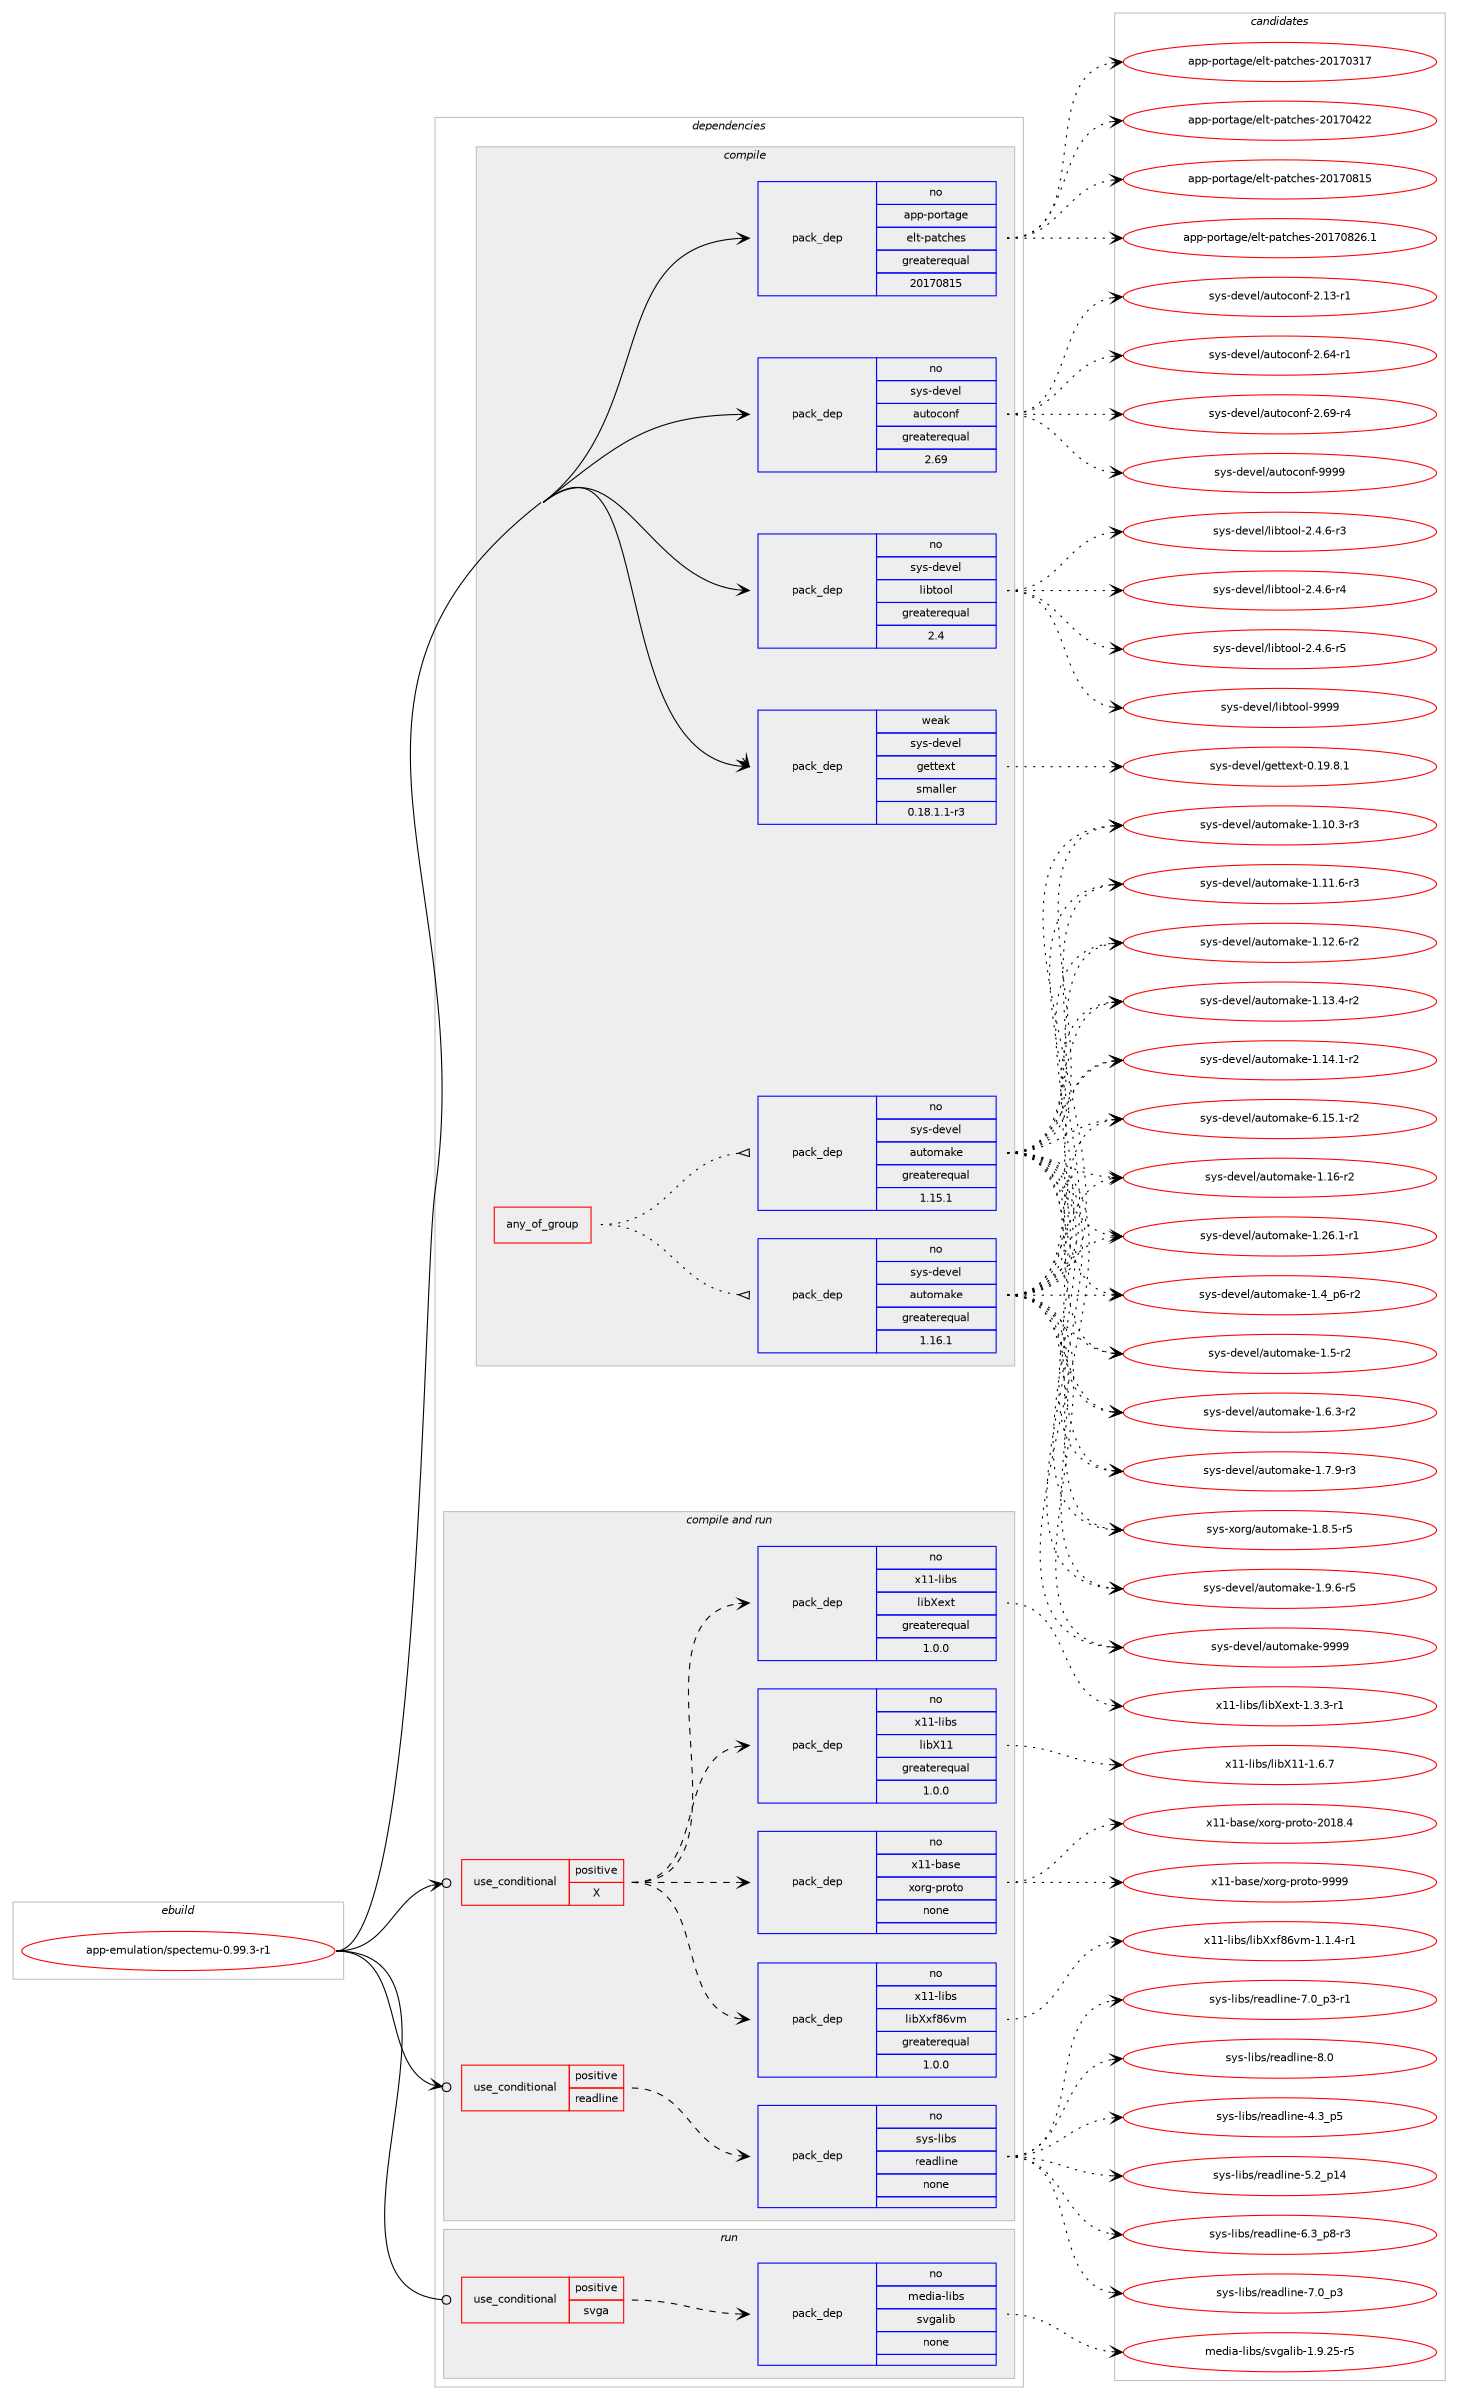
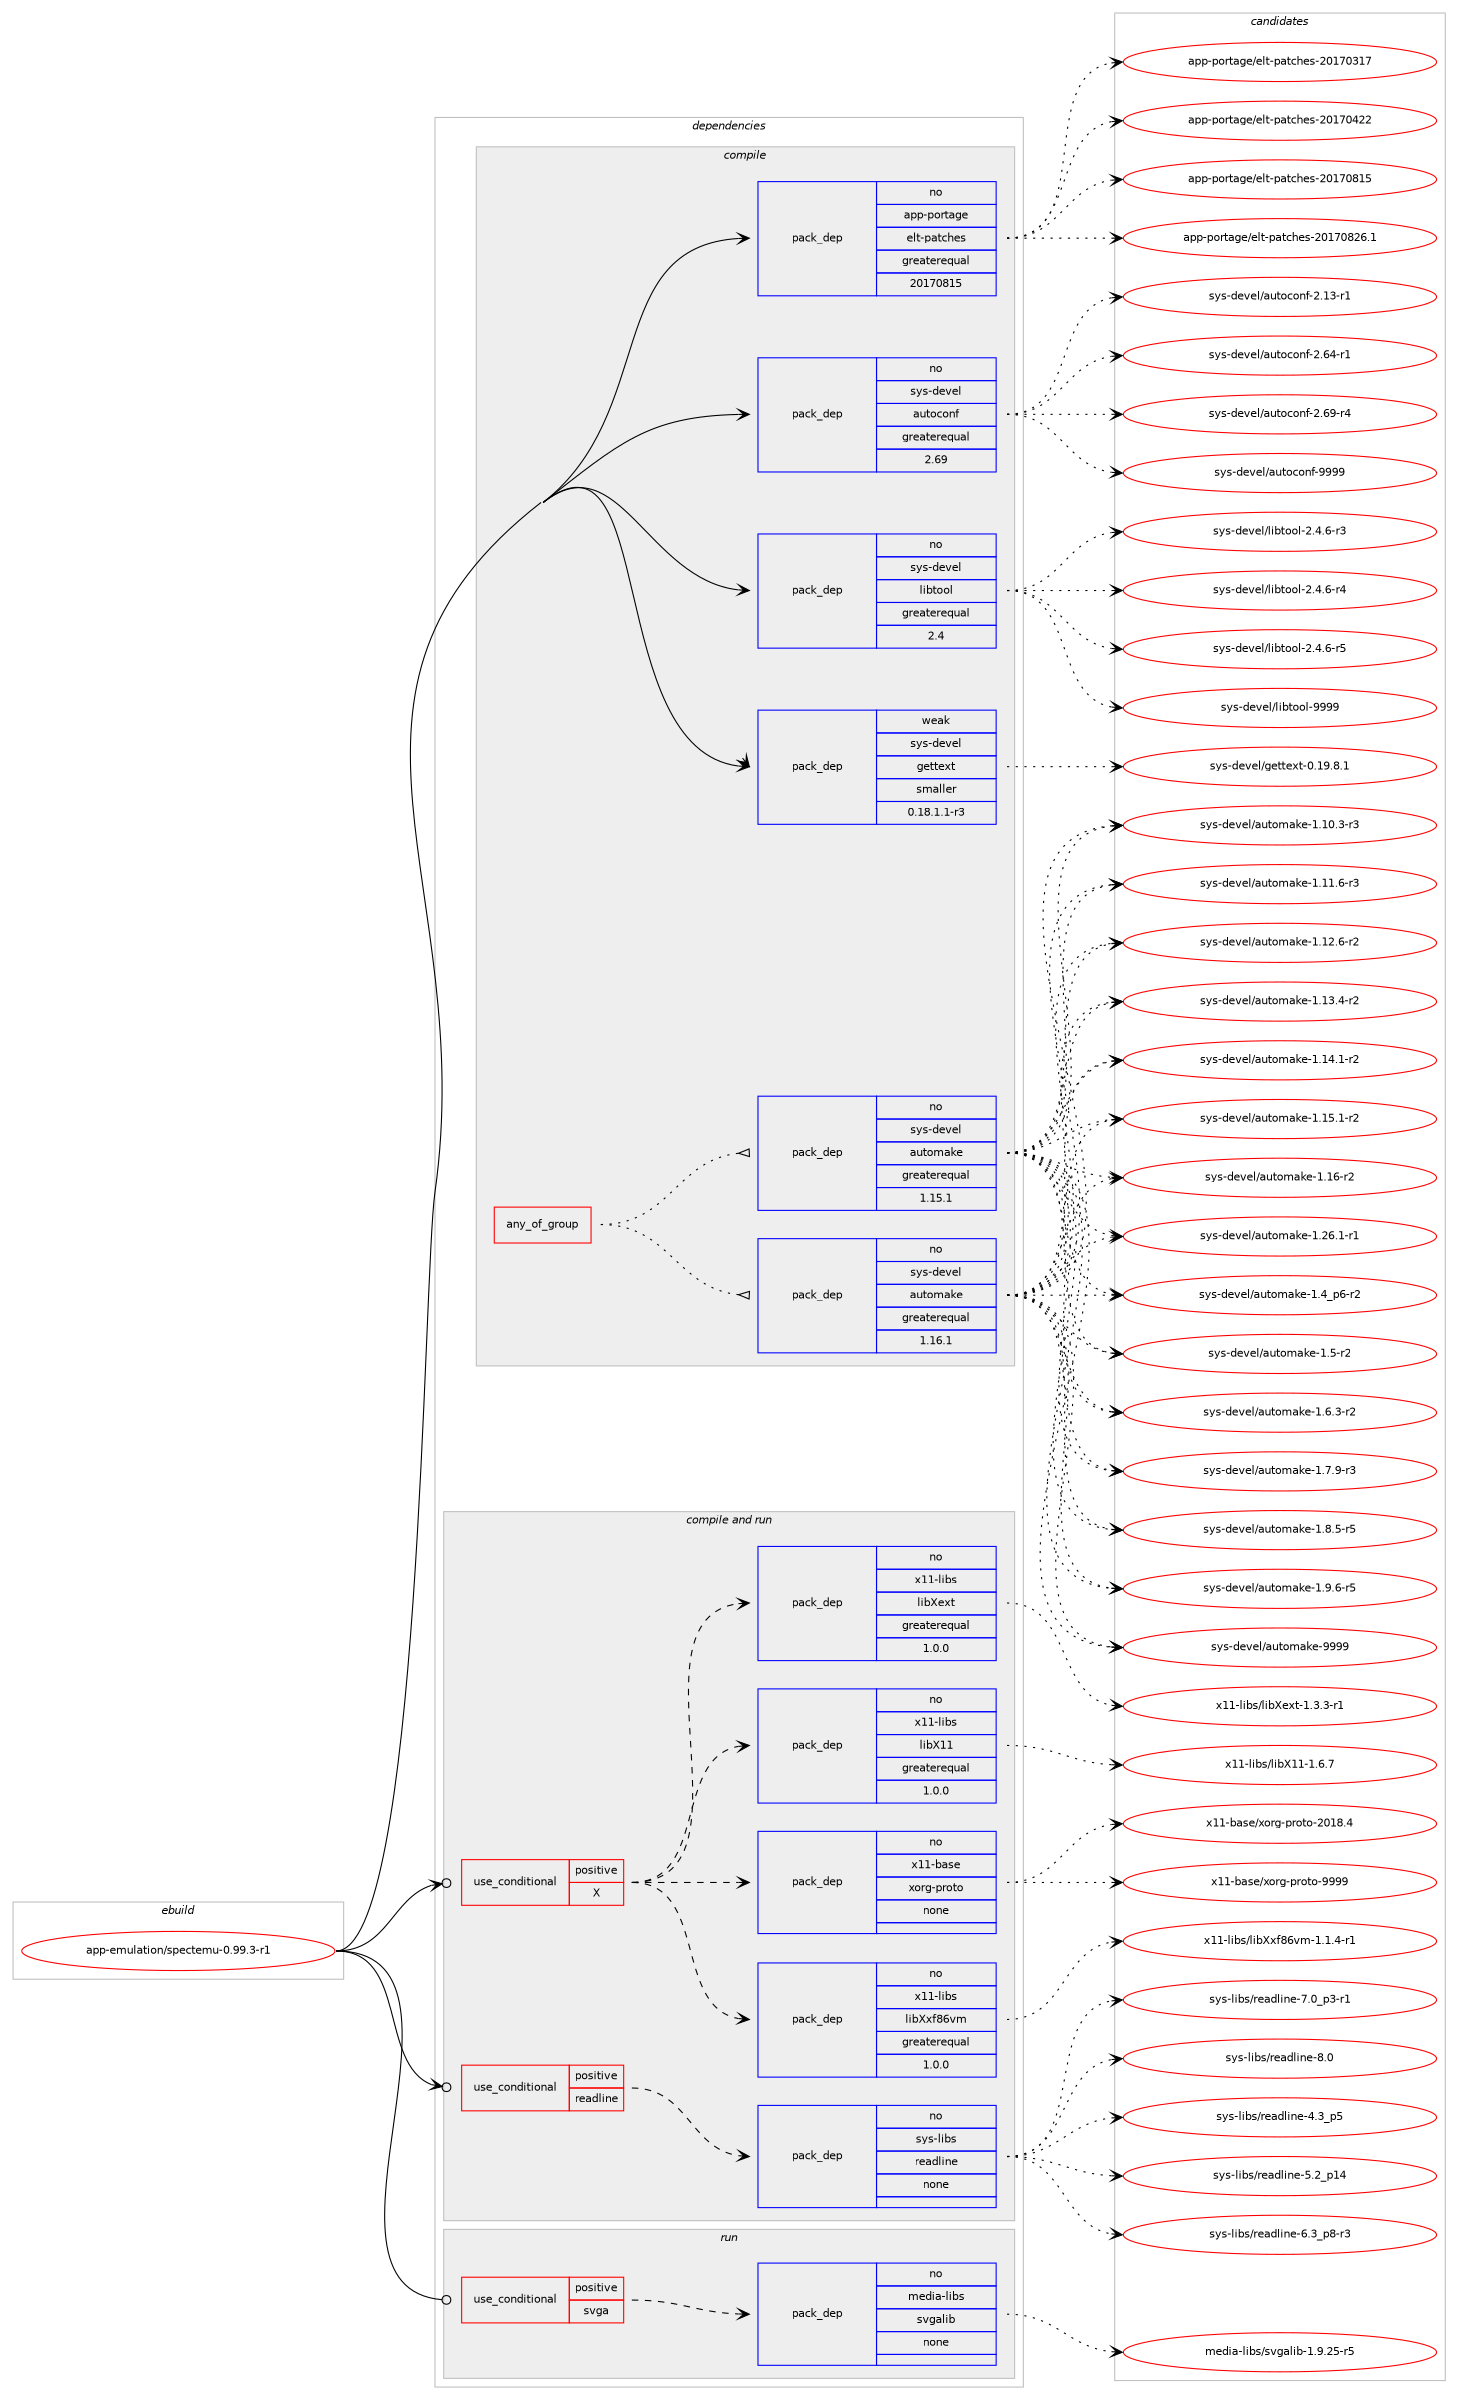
(1280, 1119) -> (1280, 1119)
(1280, 1530) -> (1280, 1530)
(1280, 2294) -> none
